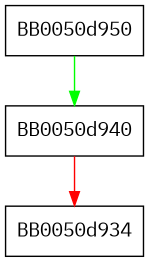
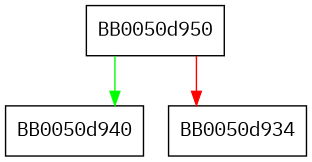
(75, 174) -> (196, 74)
